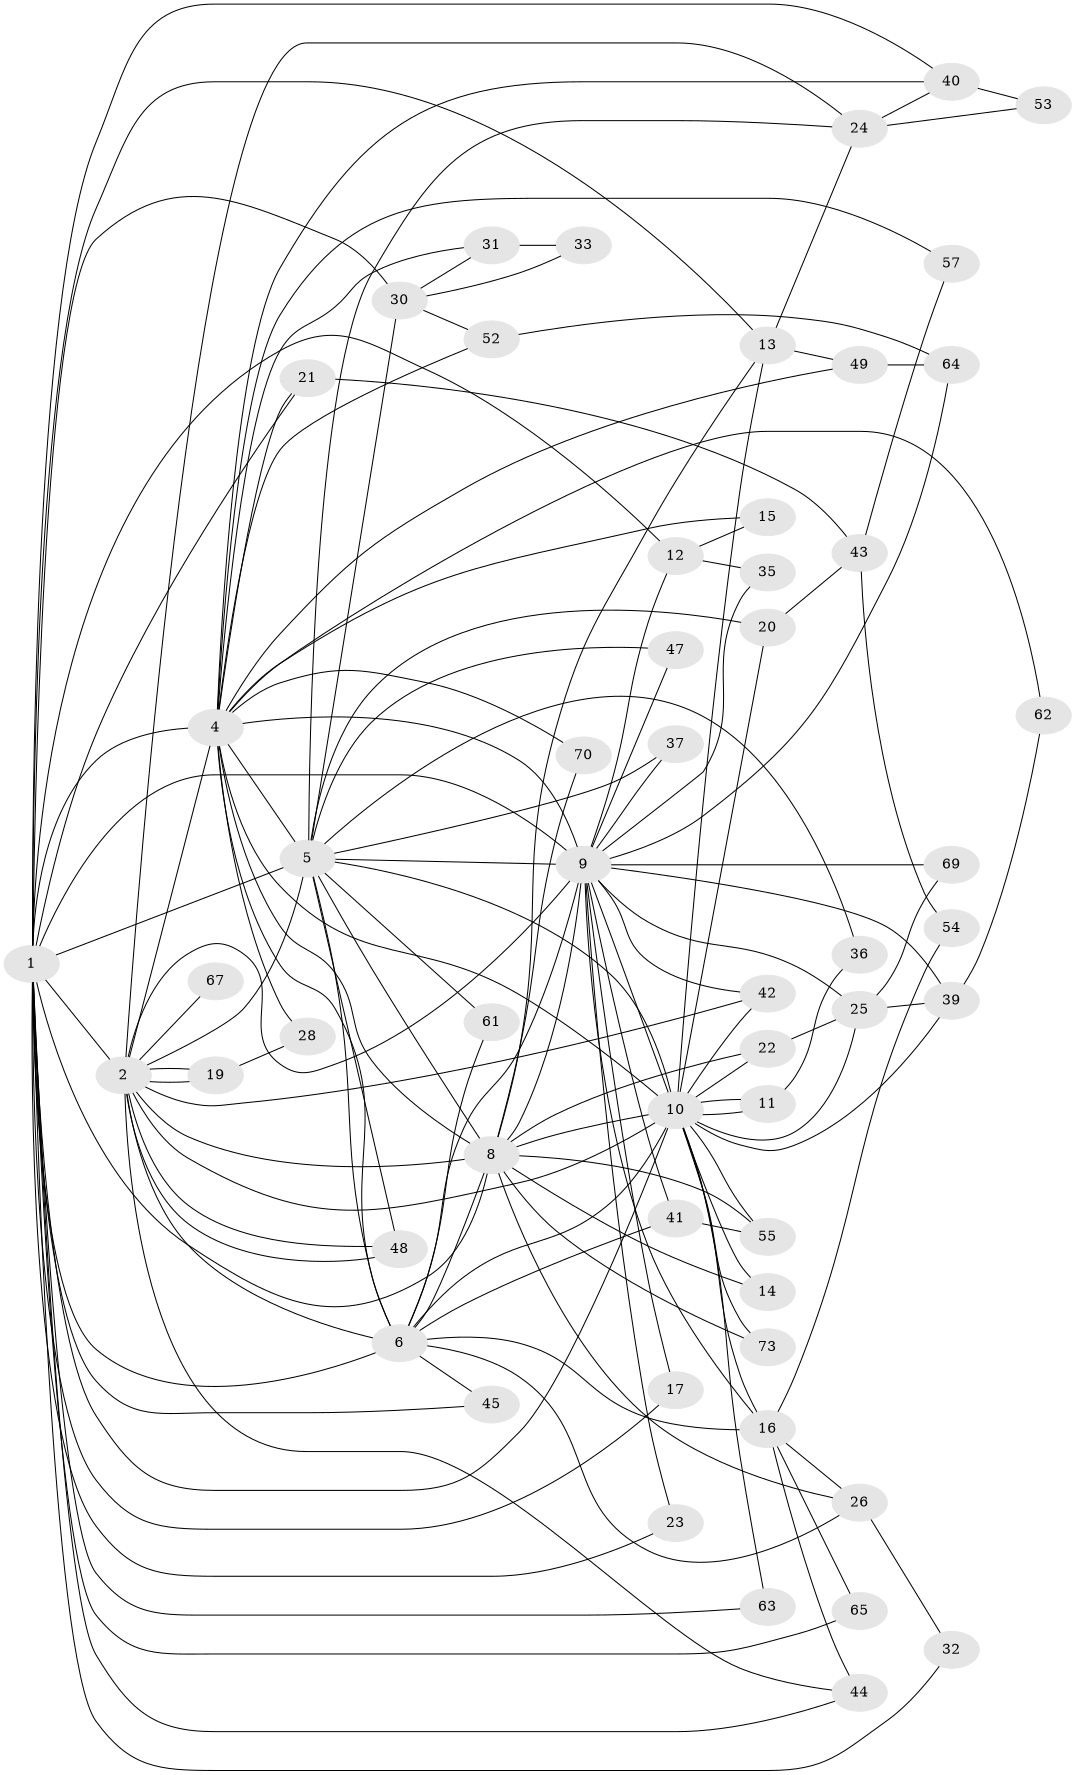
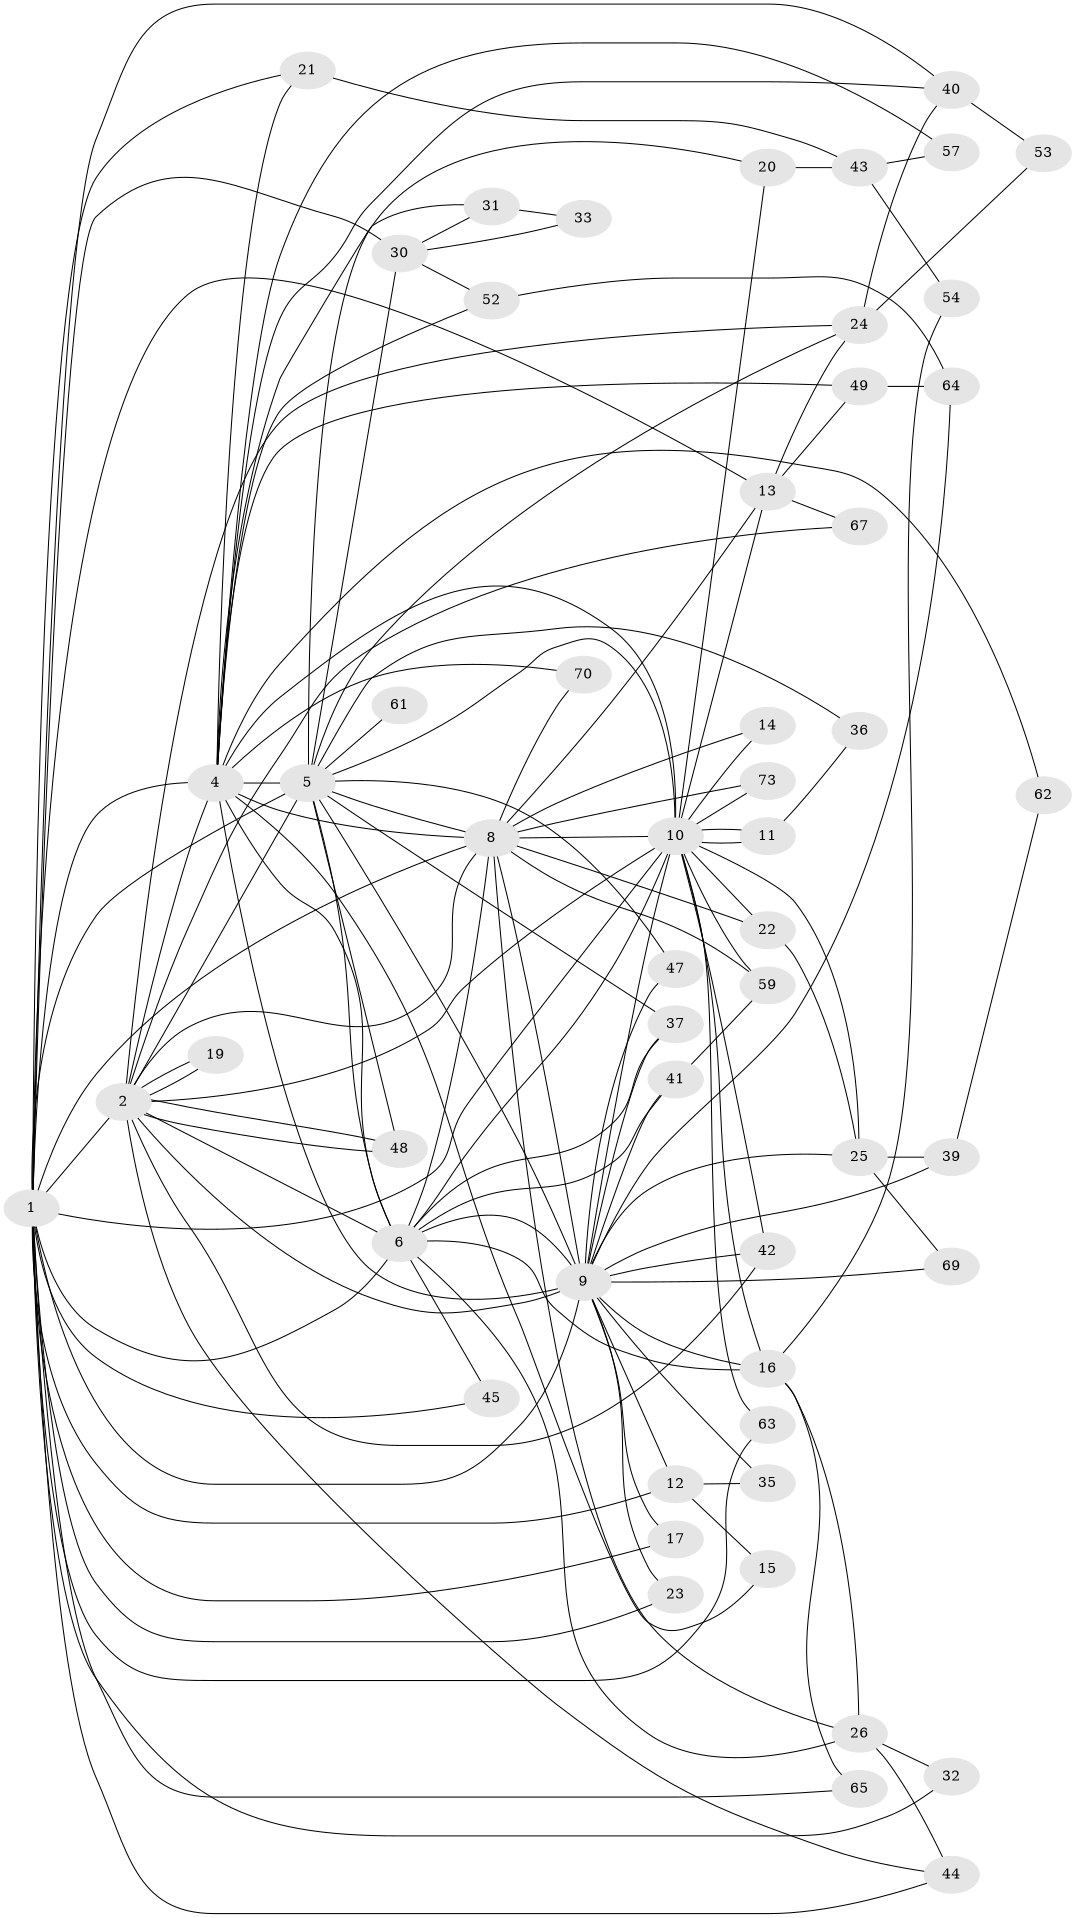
none -> (814, 509)
(308, 1037) -> none
(834, 1124) -> none
(456, 1125) -> (547, 1155)
(768, 1237) -> (768, 985)
(806, 1563) -> (910, 1795)
